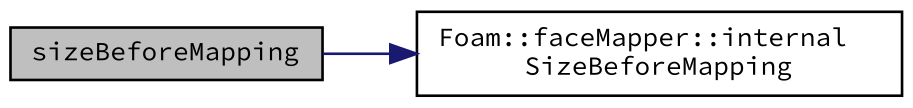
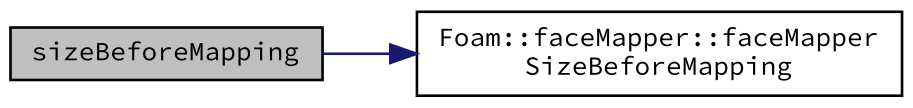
(659, 54) -> (659, 54)
